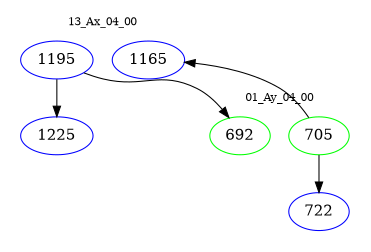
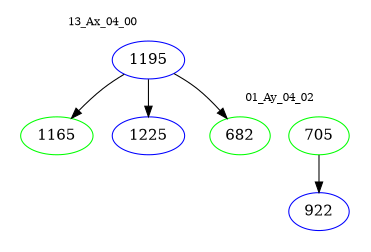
(148, 60) -> (57, 136)
(258, 78) -> (100, 91)
(280, 98) -> (280, 98)
(240, 136) -> (240, 136)
(319, 212) -> (319, 212)
